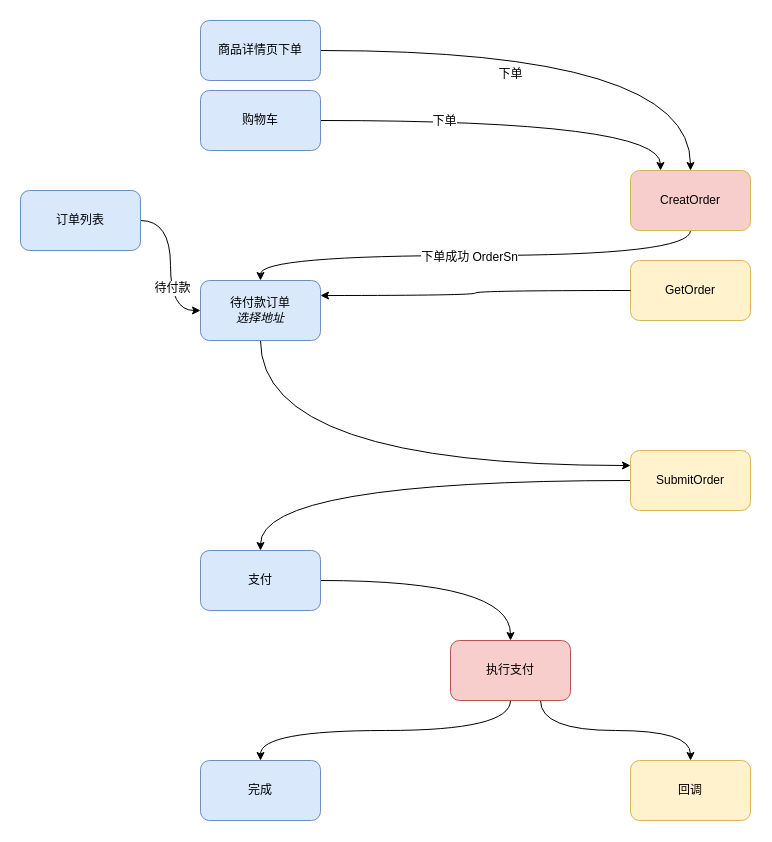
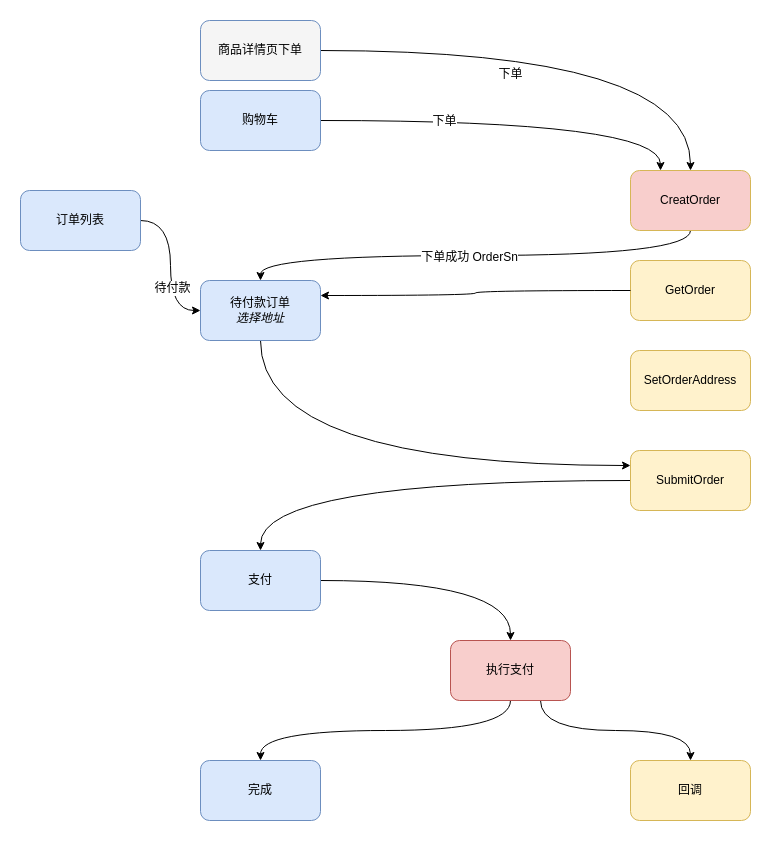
(261, 51) -> (261, 51)
none -> (691, 381)
